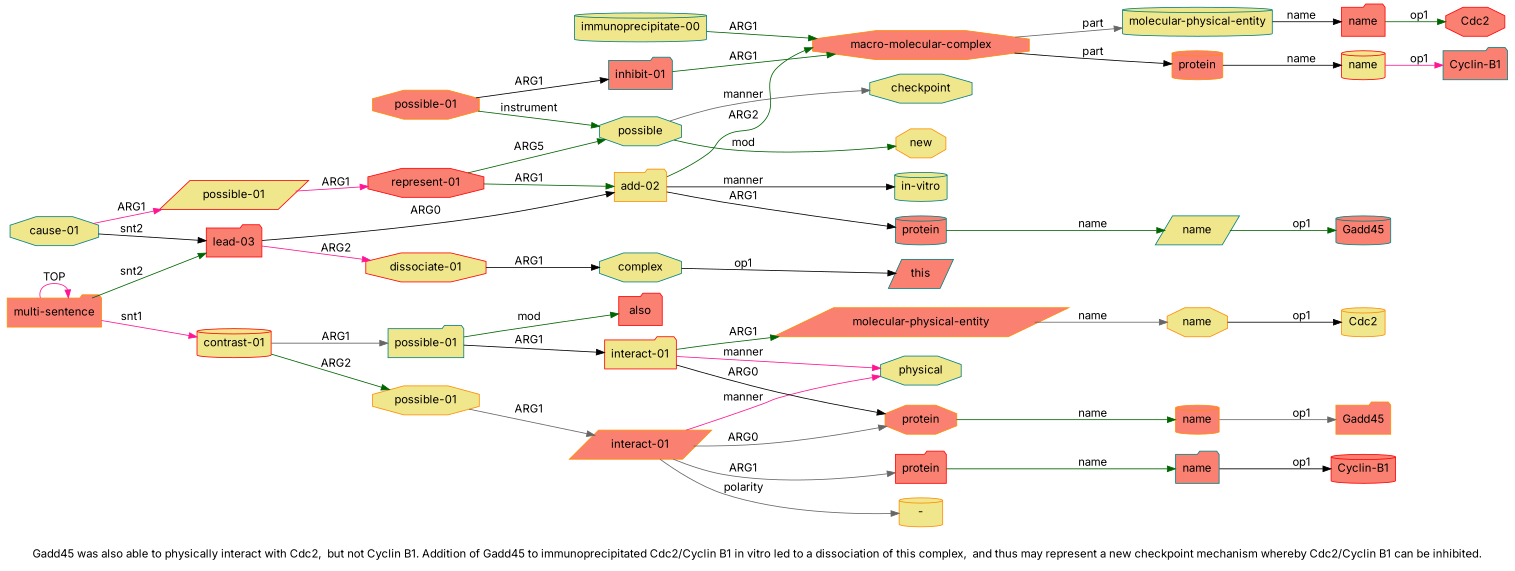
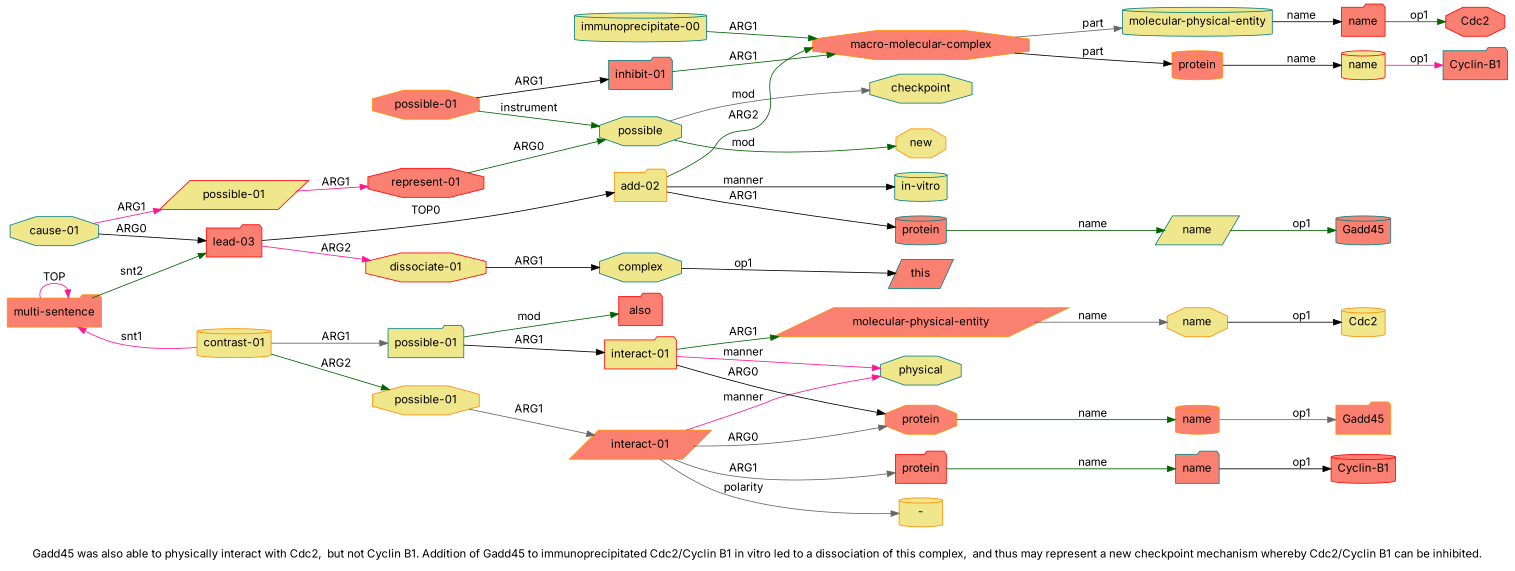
(743, 95) -> (743, 95)
(529, 147) -> (529, 147)
(545, 185) -> none
(426, 211) -> (426, 211)
(132, 229) -> (132, 229)
(145, 328) -> (140, 347)
(234, 343) -> (234, 343)
